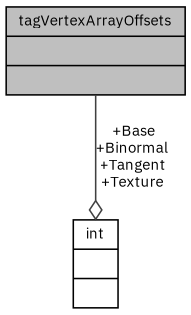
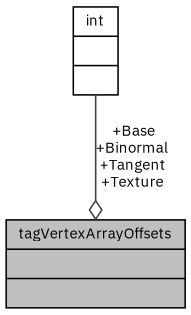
(96, 148) -> (96, 148)
